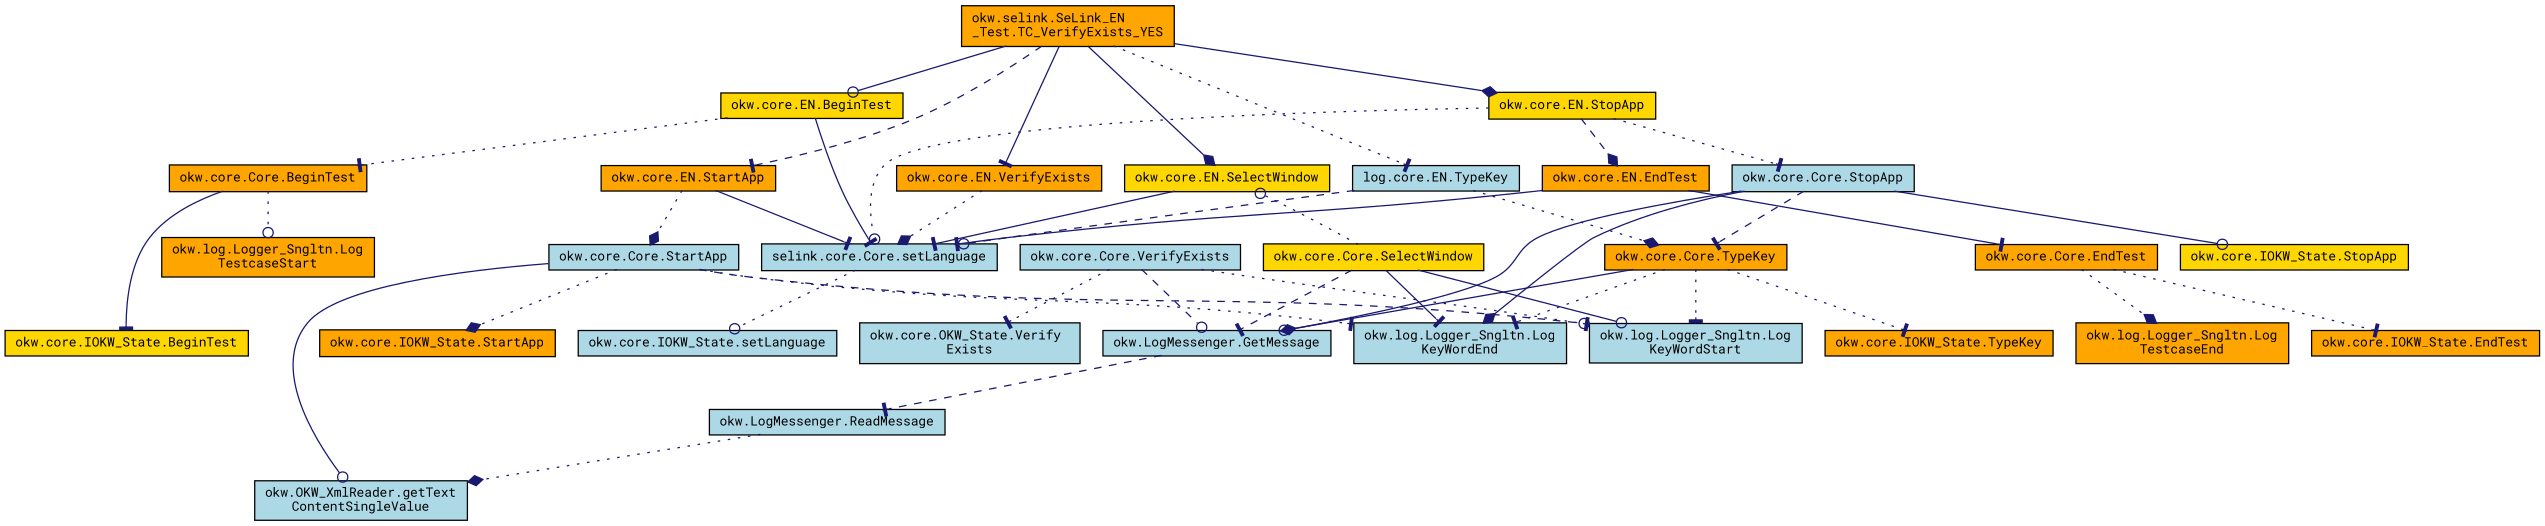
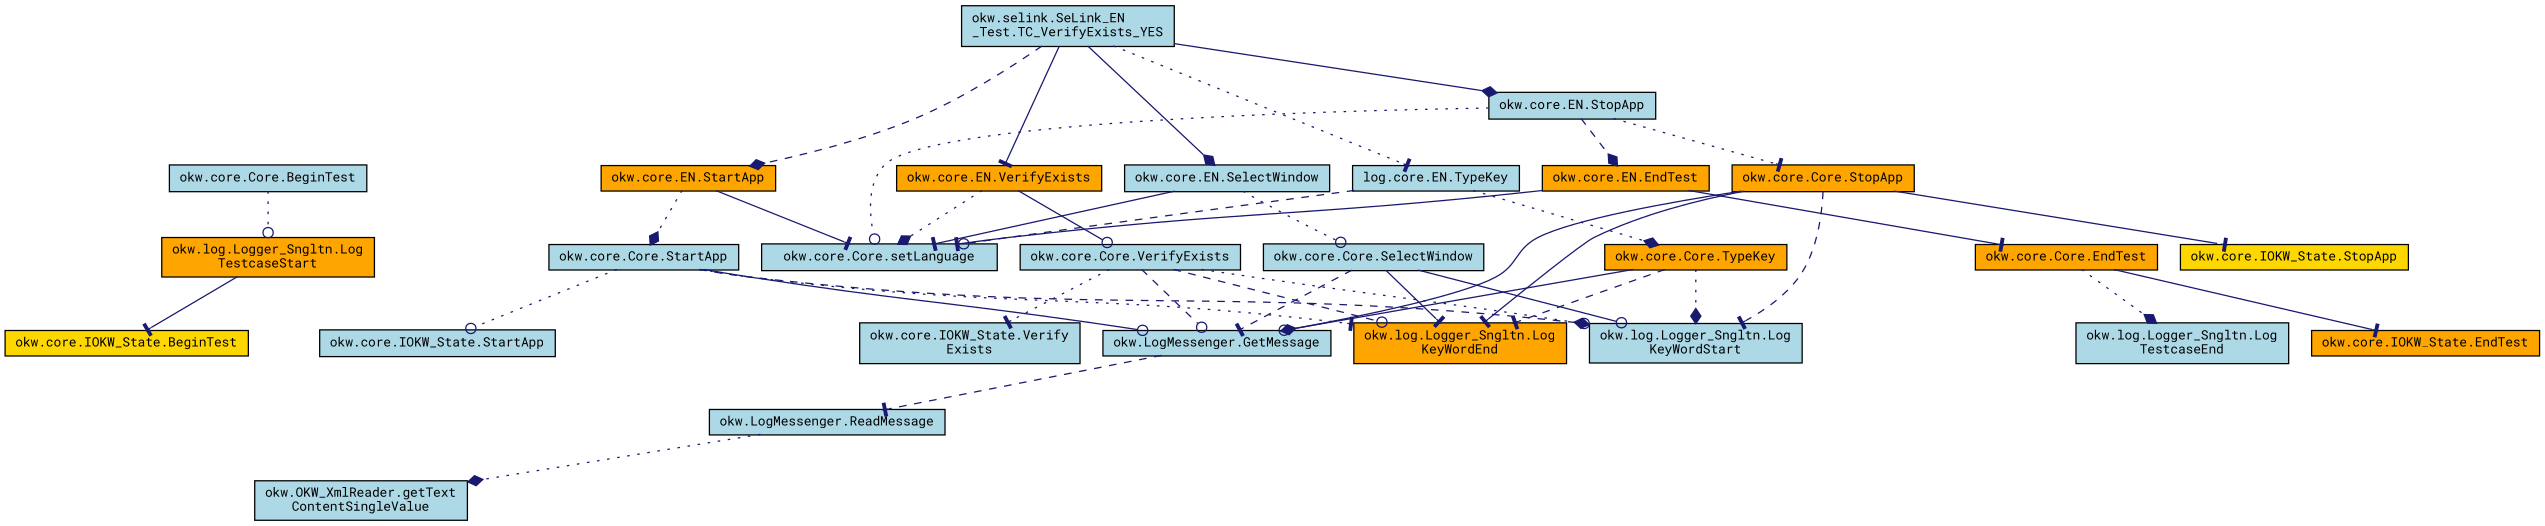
(1068, 26) -> (1068, 26)
(812, 106) -> none
(1572, 106) -> (1572, 106)
(906, 122) -> (906, 122)
(268, 178) -> (268, 178)
(1227, 178) -> (1227, 178)
(1823, 178) -> (1823, 178)
none -> (1050, 209)
(1762, 216) -> (1804, 268)
(2056, 217) -> (2056, 217)
(1312, 219) -> (1296, 220)
(1598, 235) -> (1598, 235)
(149, 239) -> (194, 302)
(879, 257) -> (879, 257)
(1374, 257) -> (1374, 257)
(1696, 293) -> (1696, 293)
none -> (1270, 294)
(1592, 295) -> (1592, 295)
(1392, 296) -> (1392, 296)
(549, 297) -> (549, 297)
(2243, 299) -> (2243, 299)
(344, 300) -> (942, 303)
(437, 343) -> (437, 343)
(707, 343) -> none
(970, 343) -> (970, 343)
(1460, 343) -> (1460, 343)
(1939, 343) -> none
(2182, 343) -> (2182, 343)
